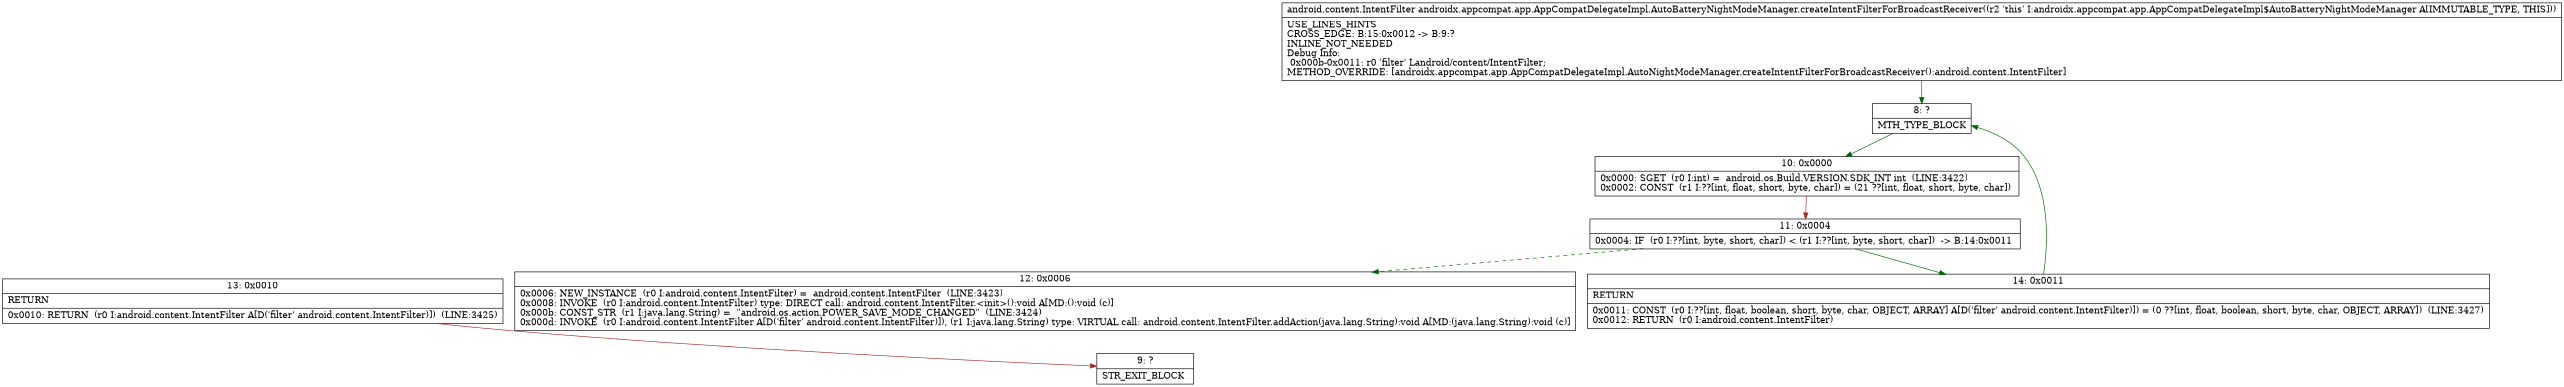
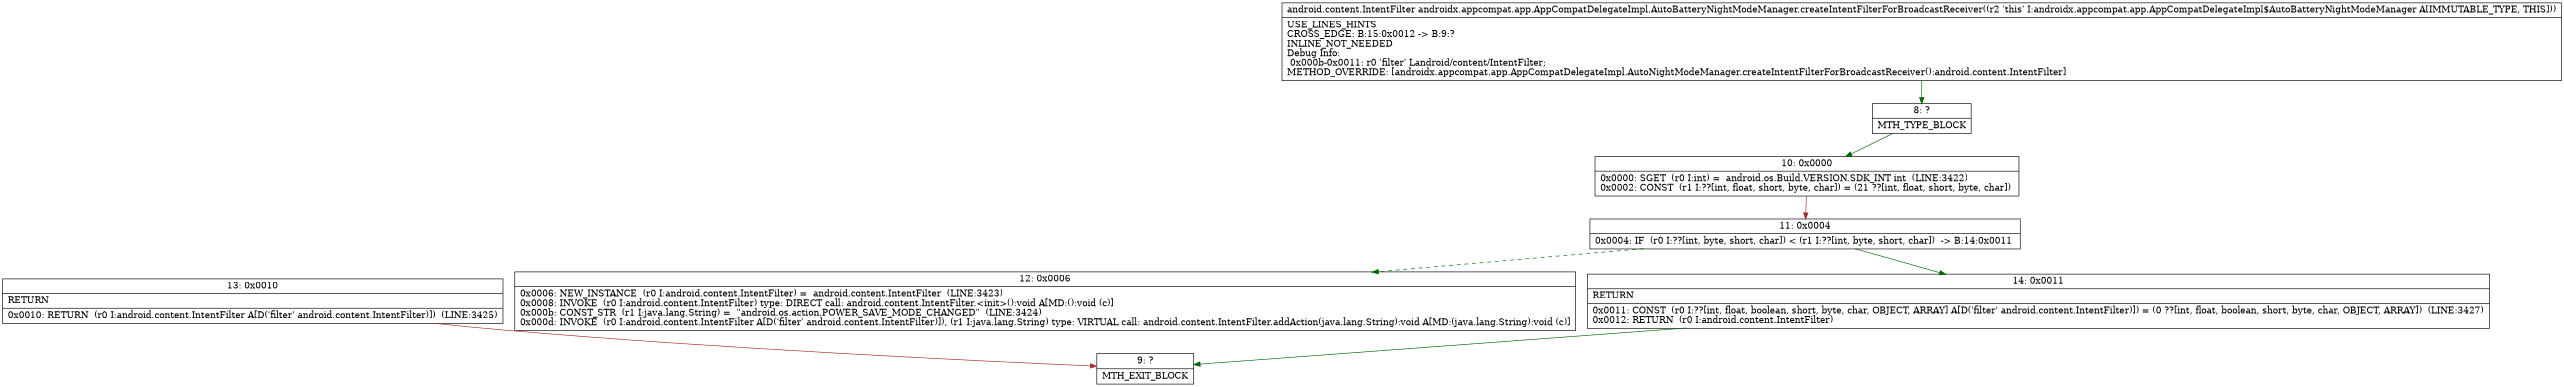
(2039, 186) -> (1443, 346)
(1143, 376) -> (1145, 376)
